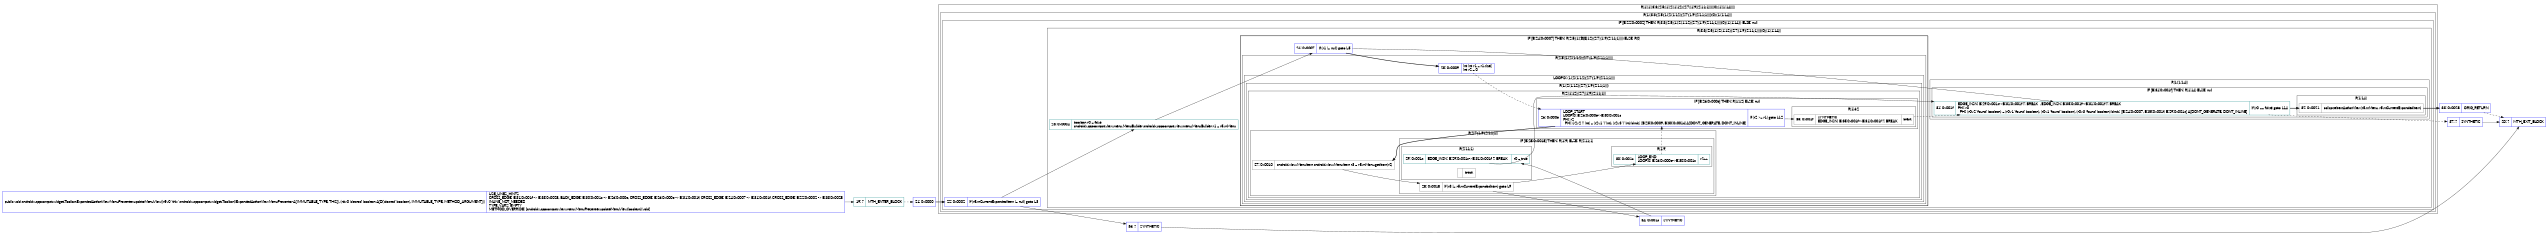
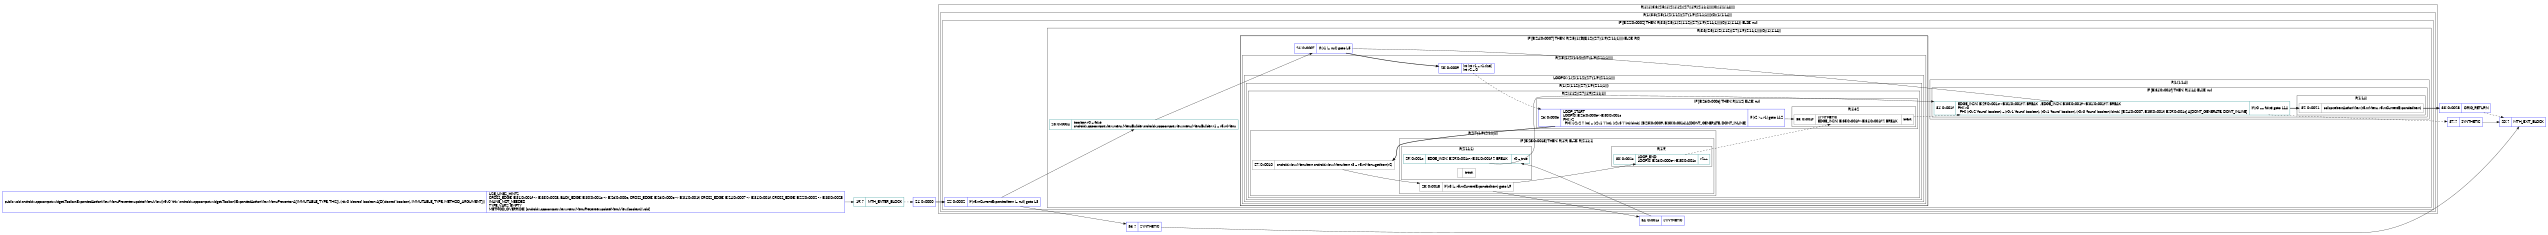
(1662, 142) -> (1757, 140)
